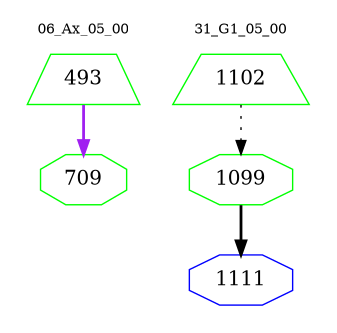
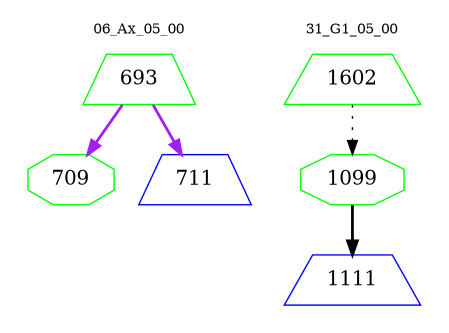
(84, 79) -> (139, 79)
(241, 79) -> (352, 79)
none -> (195, 180)
(241, 280) -> (352, 280)
